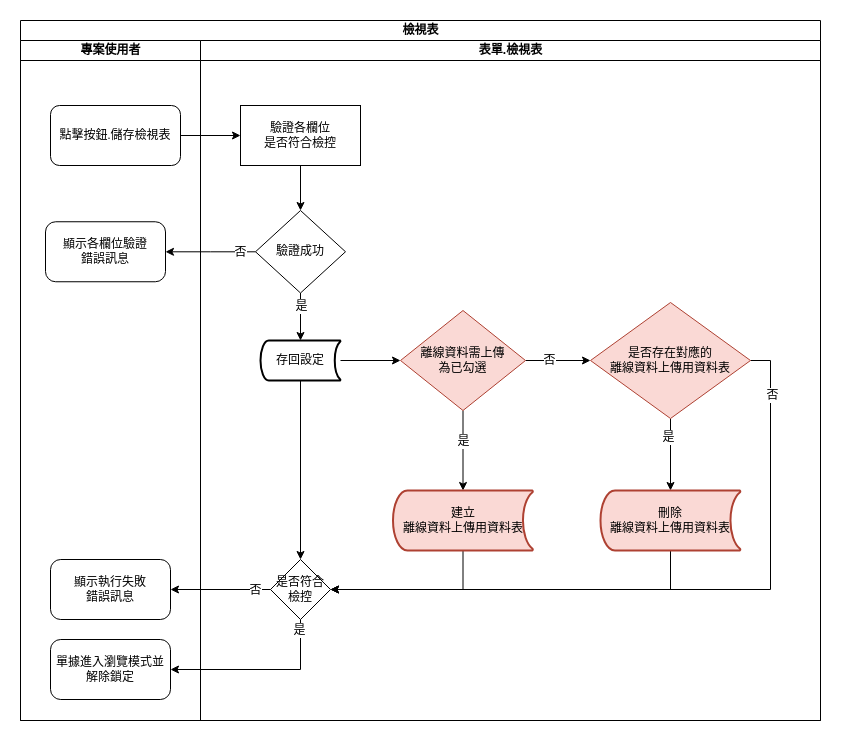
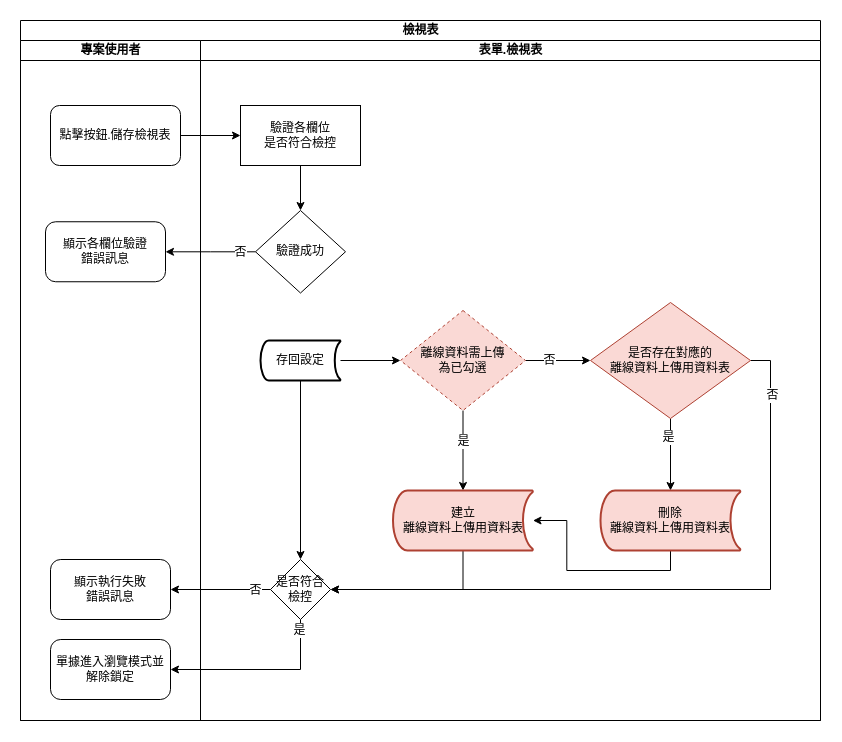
(301, 313) -> none
(463, 361) -> (463, 361)
(671, 577) -> (582, 571)
